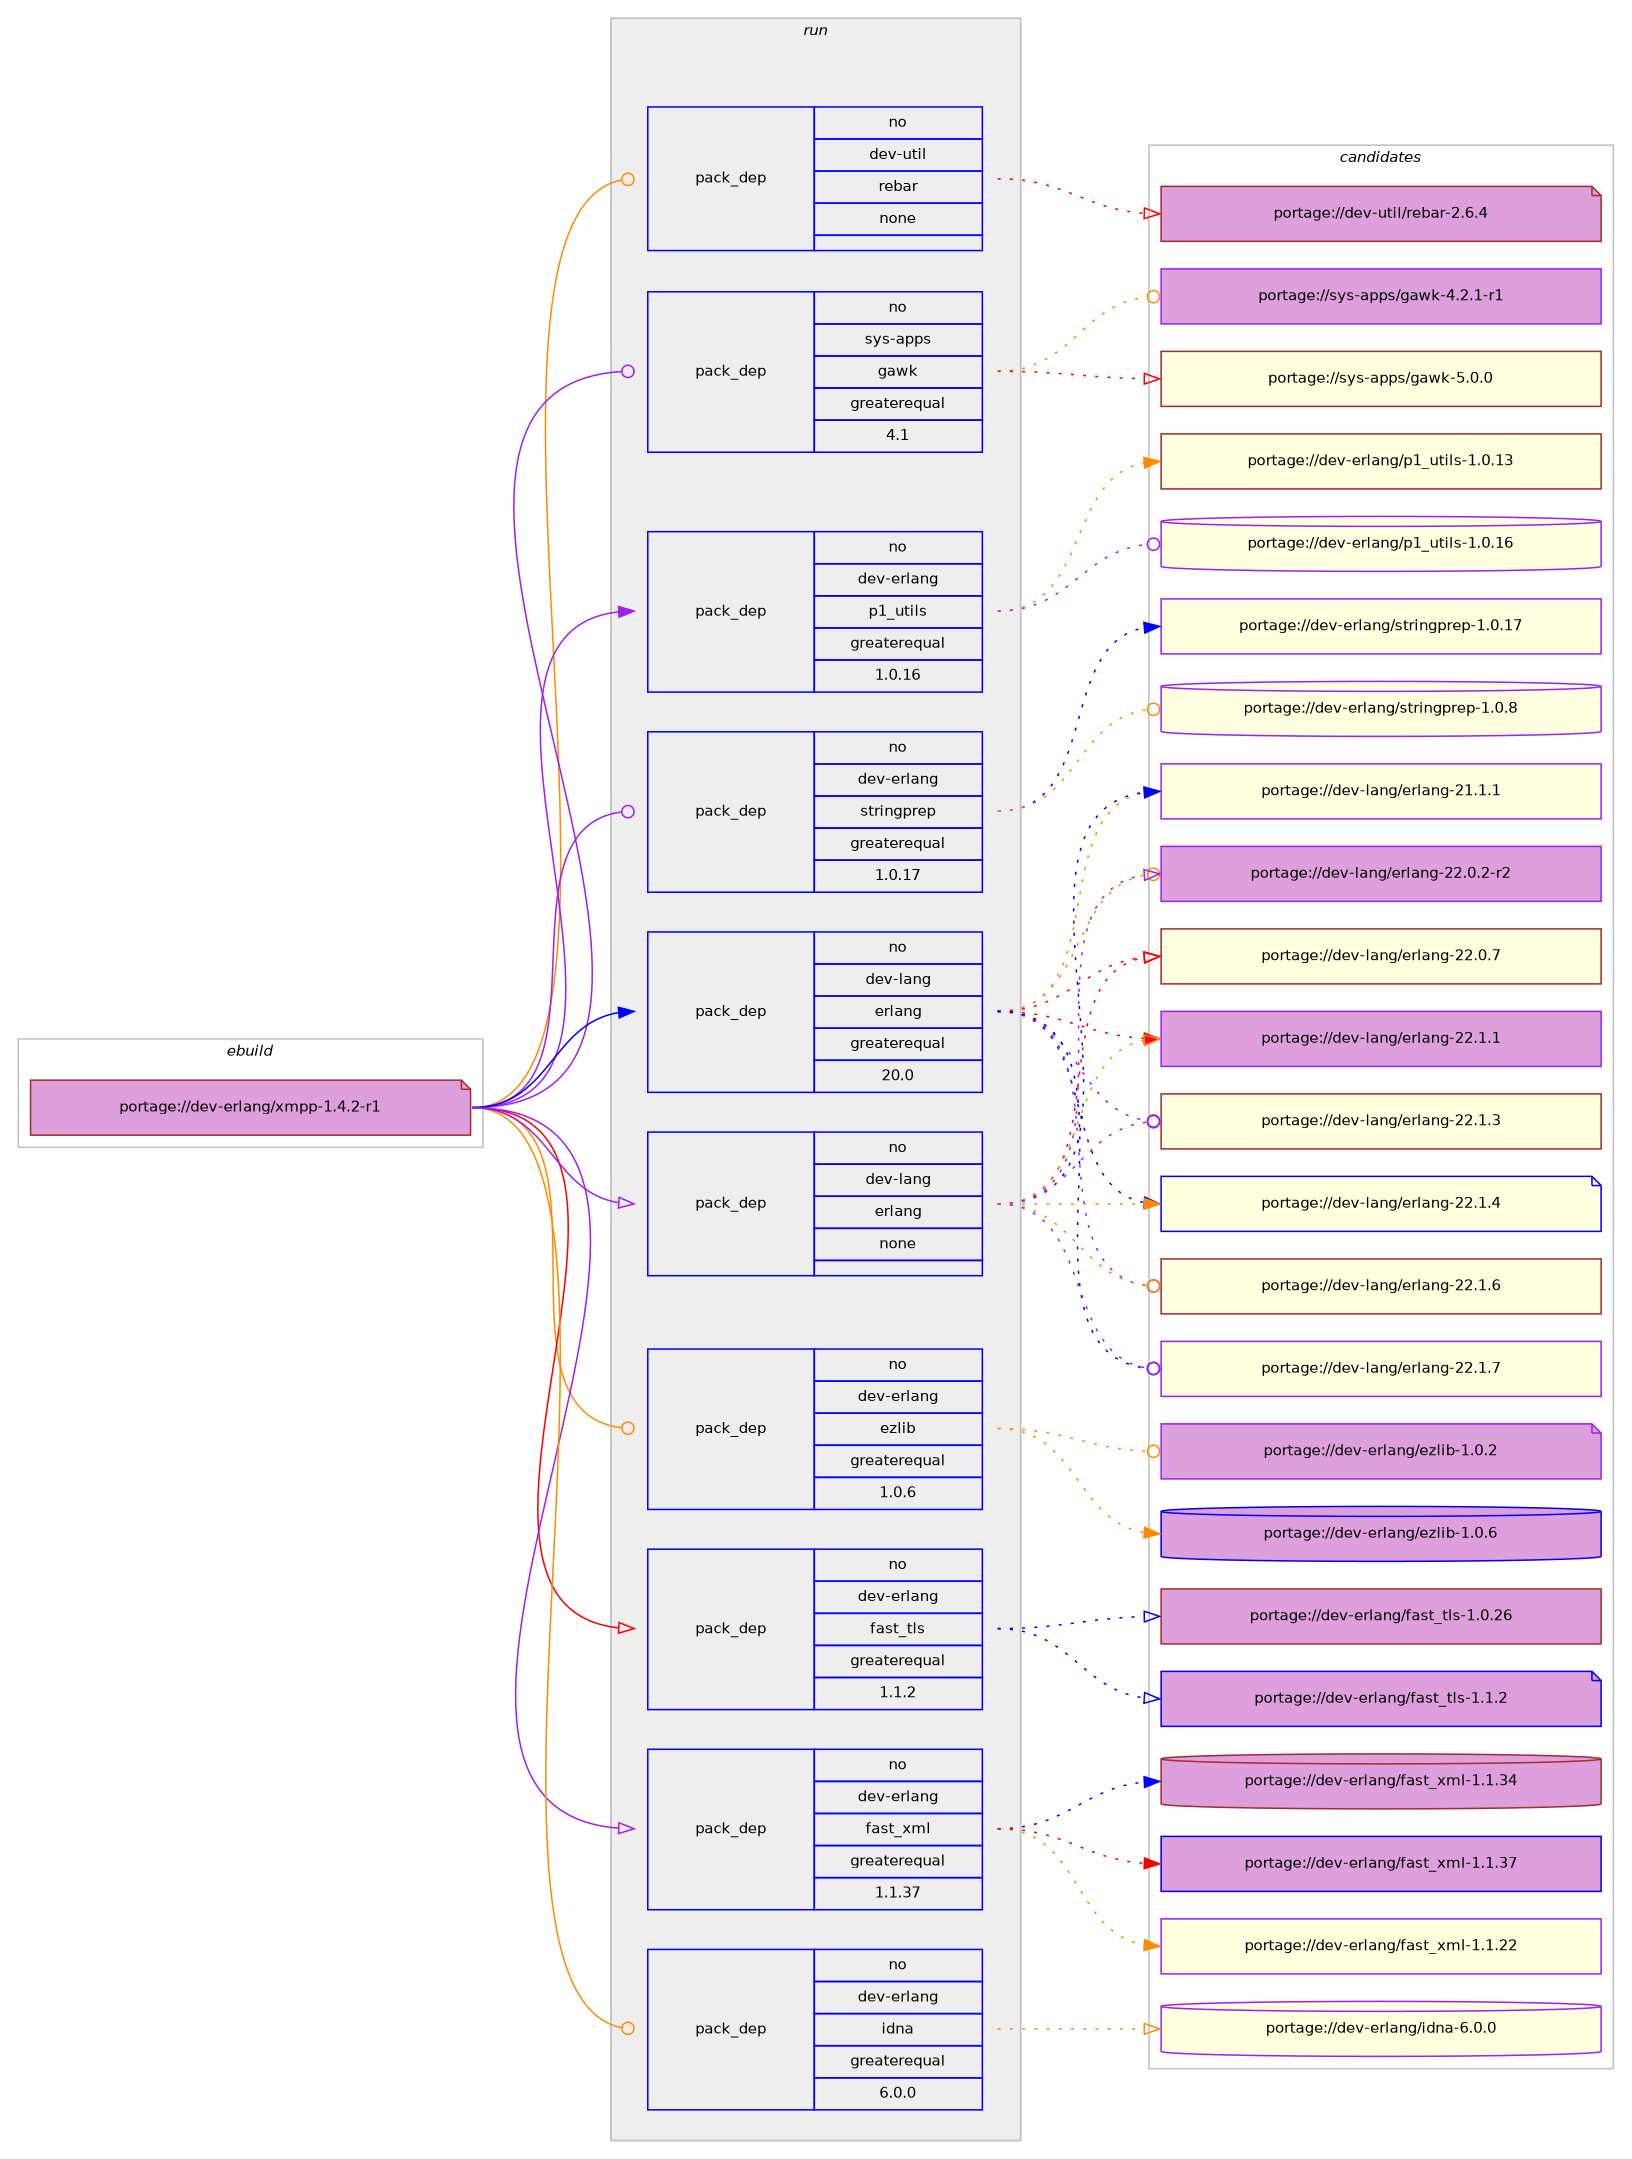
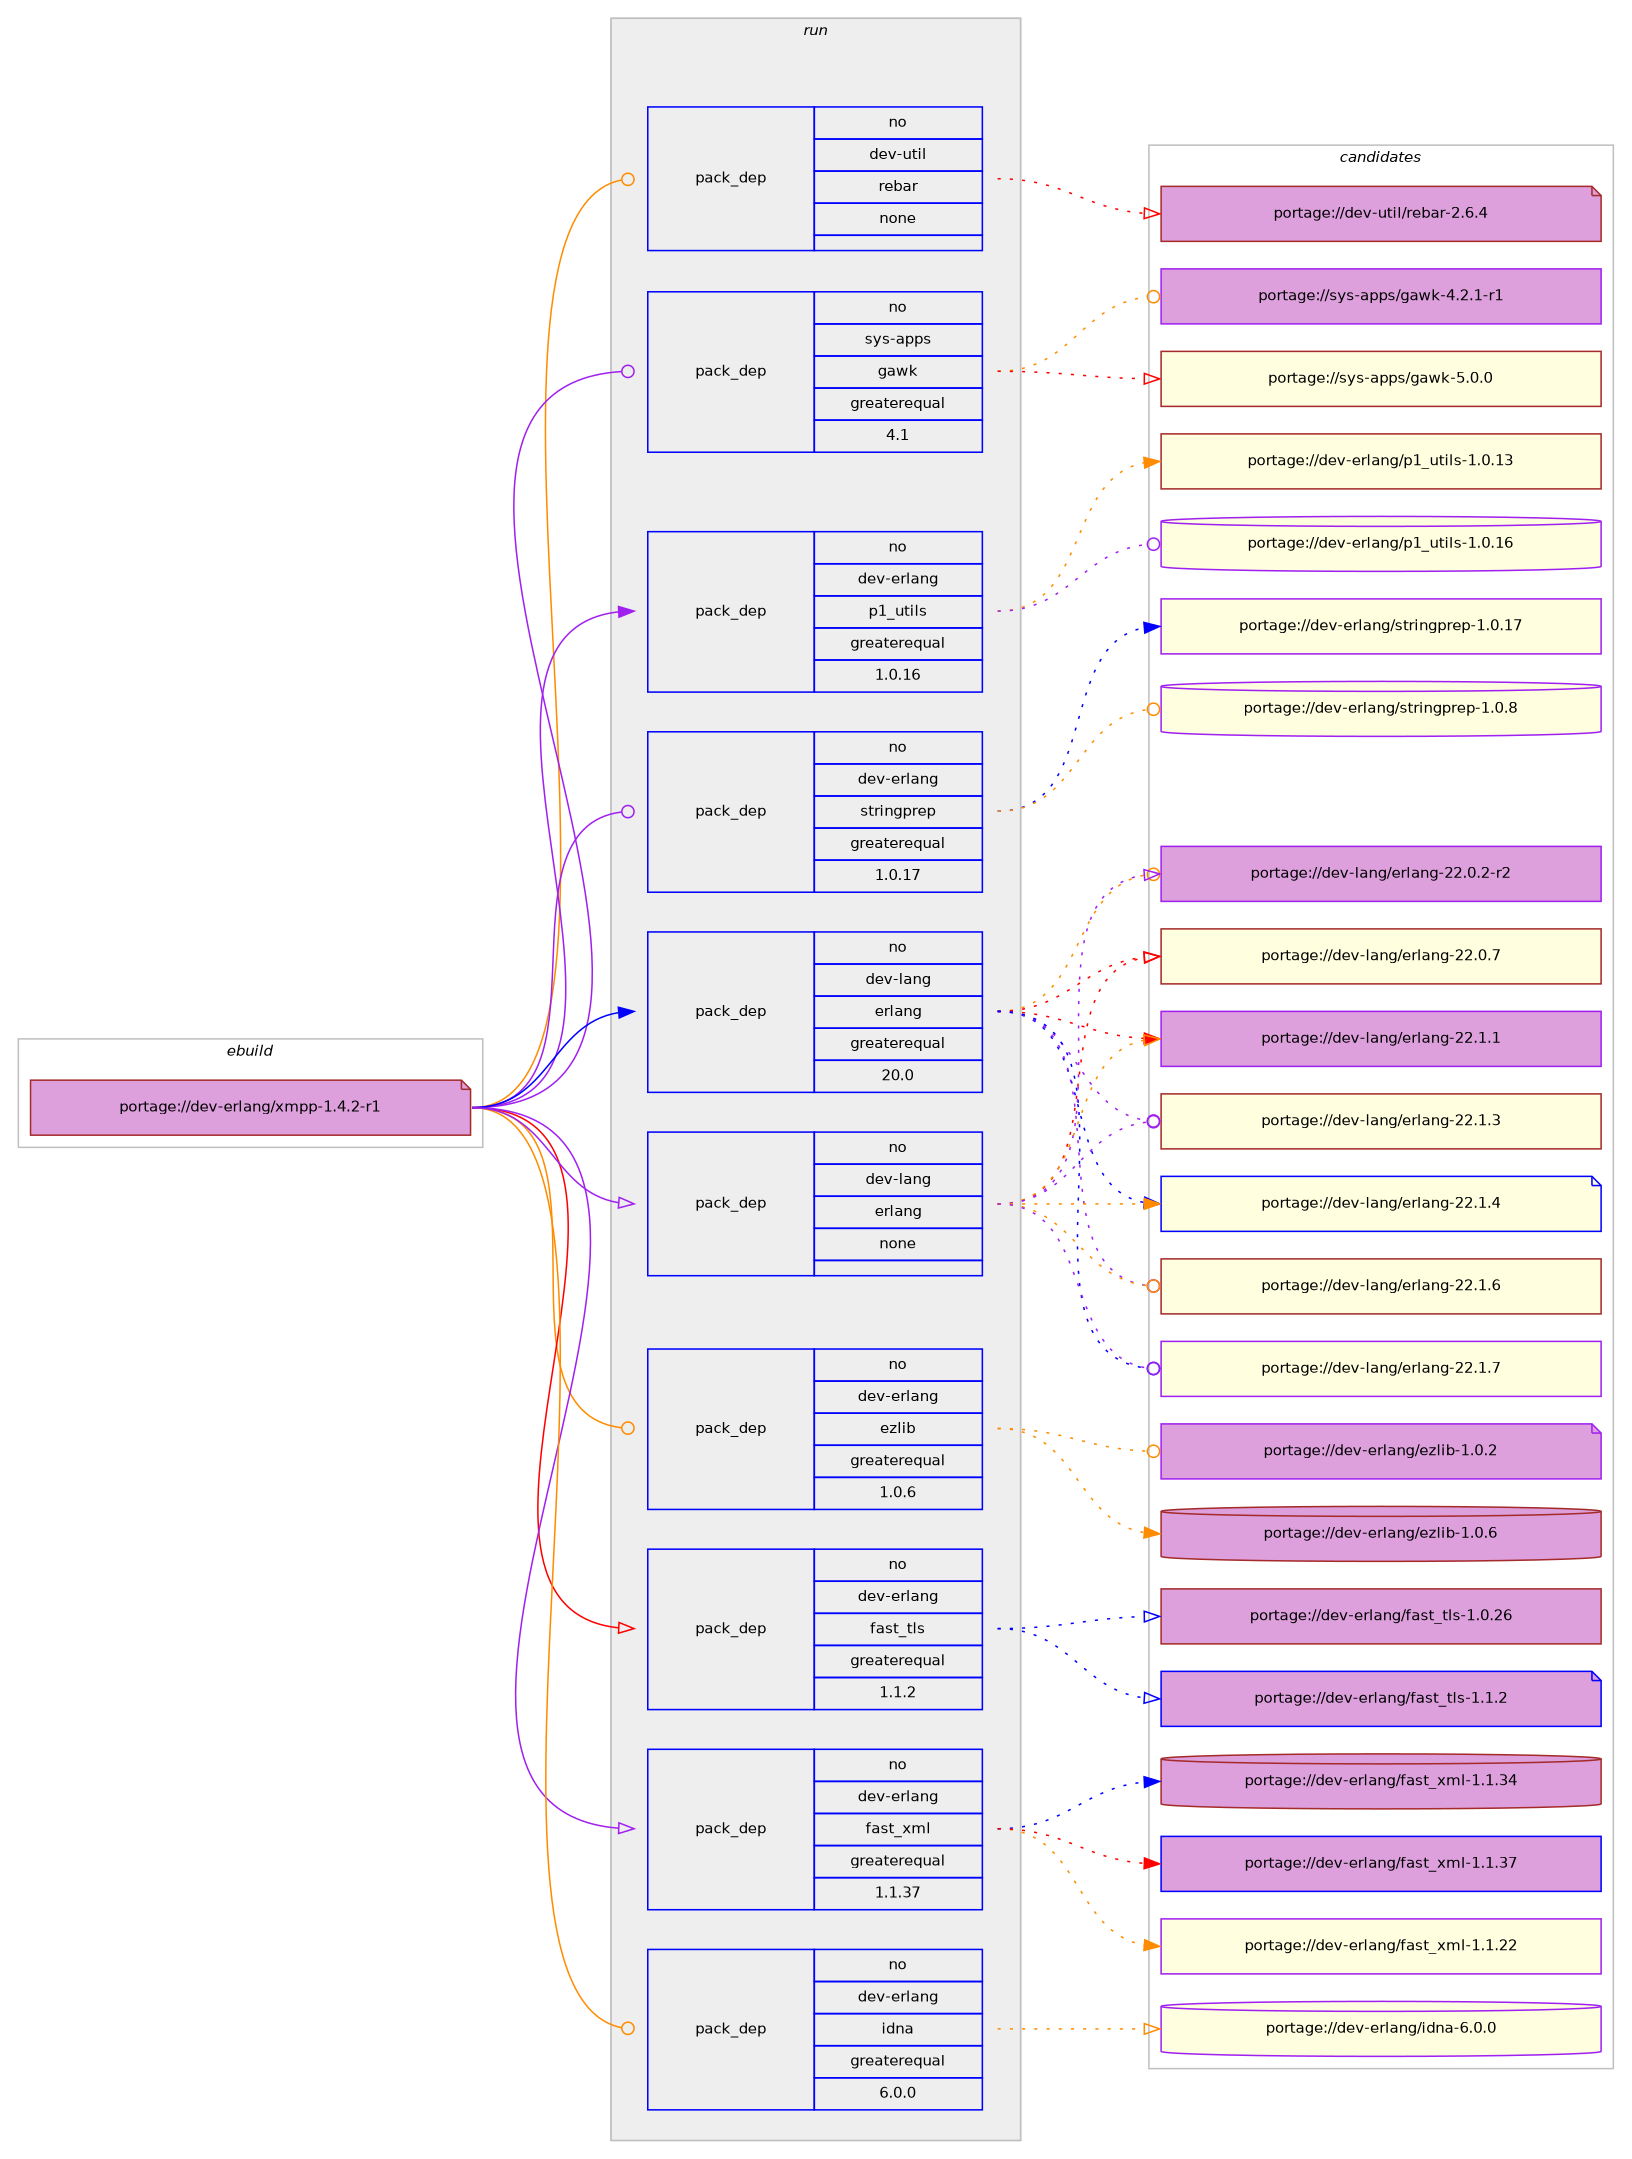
(1381, 791) -> none
(1381, 1534) -> (1381, 1534)
